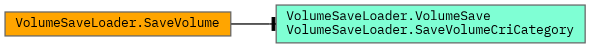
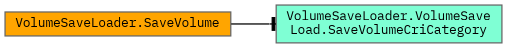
(431, 24) -> (389, 24)
